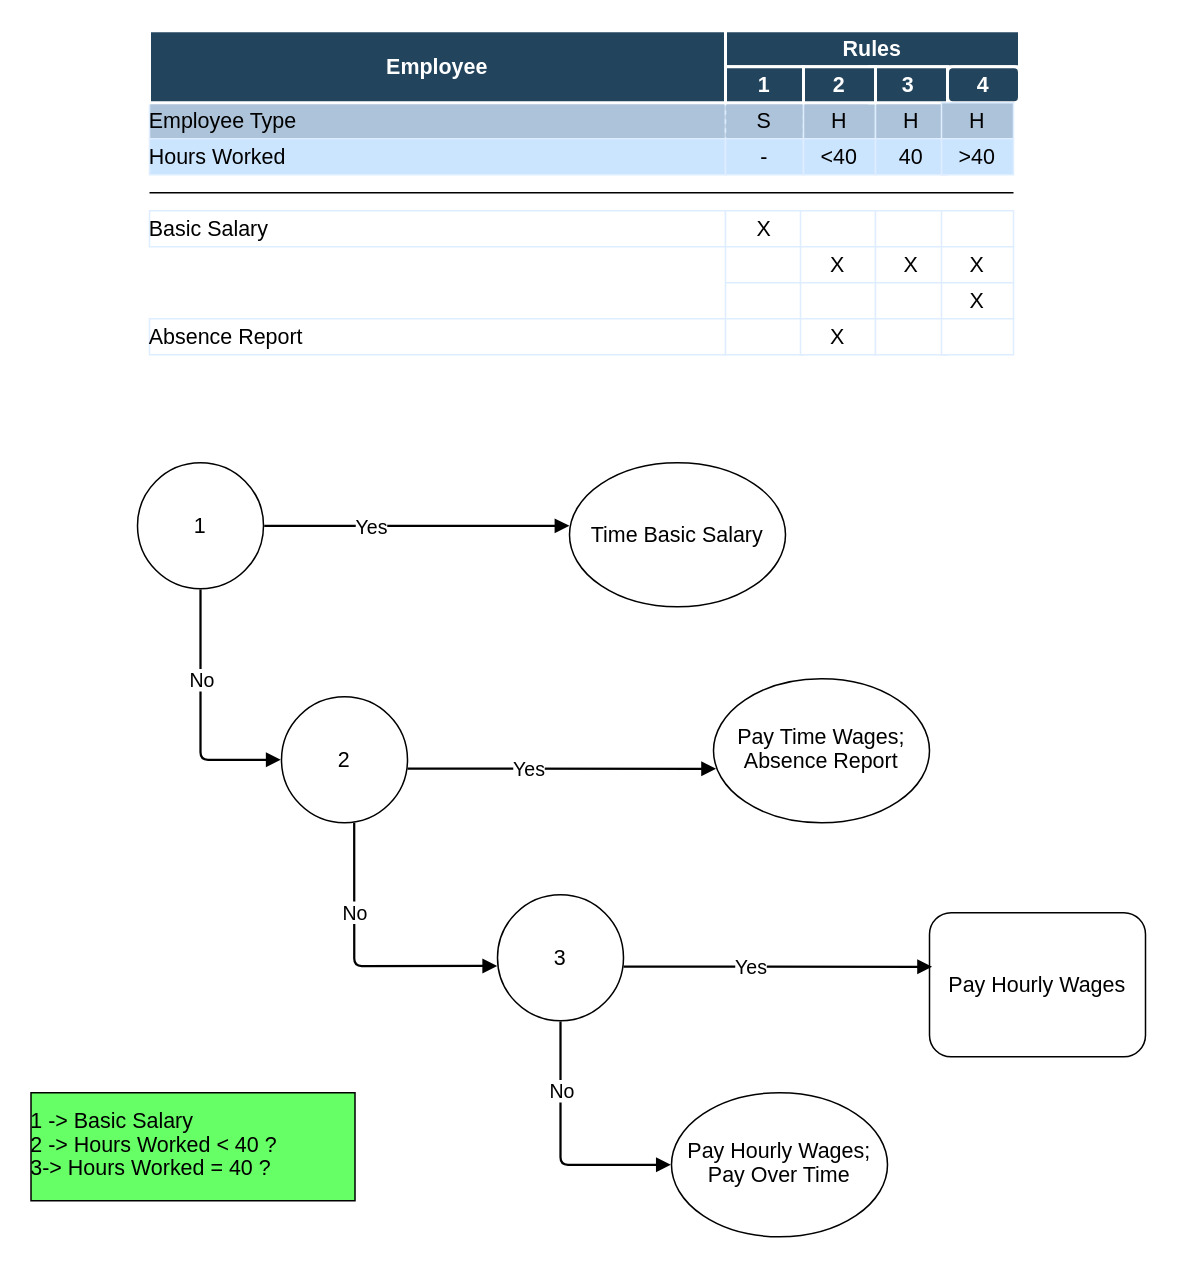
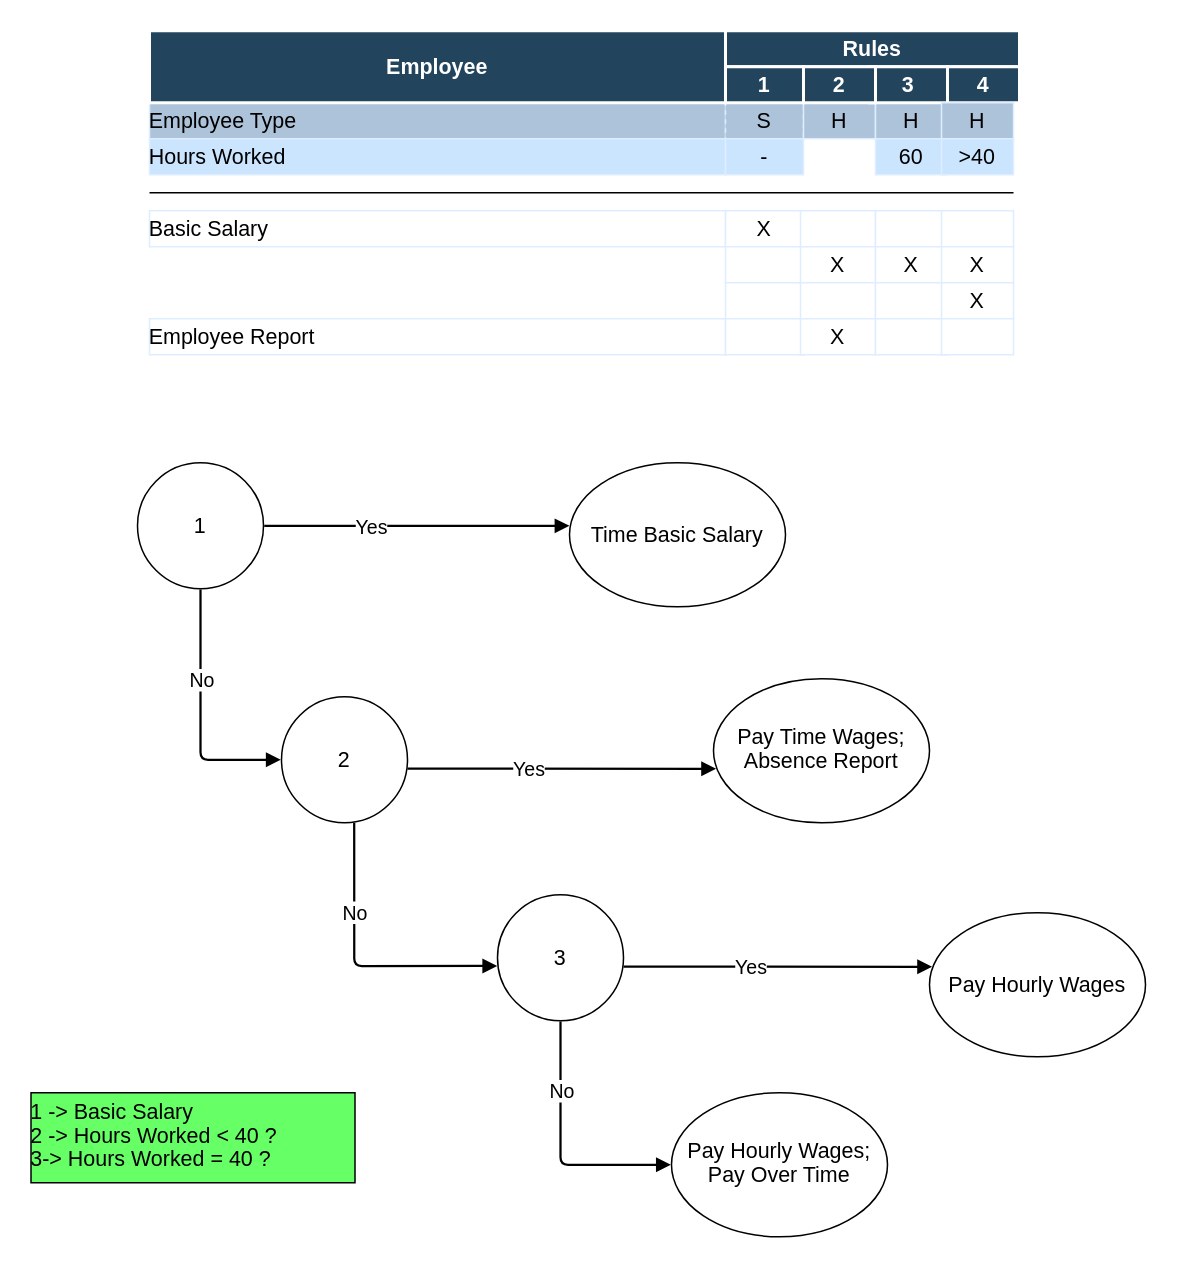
(983, 85) -> (983, 85)
(839, 157) -> none
(911, 157) -> (911, 157)
(231, 337) -> (234, 337)
(1037, 985) -> (1037, 985)
(193, 1147) -> (193, 1138)
